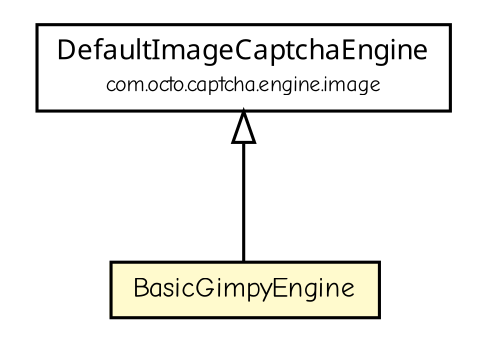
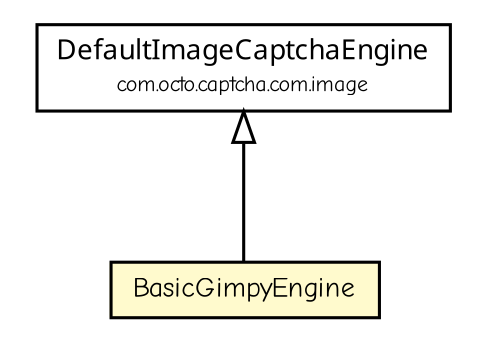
(244, 85) -> (244, 85)
